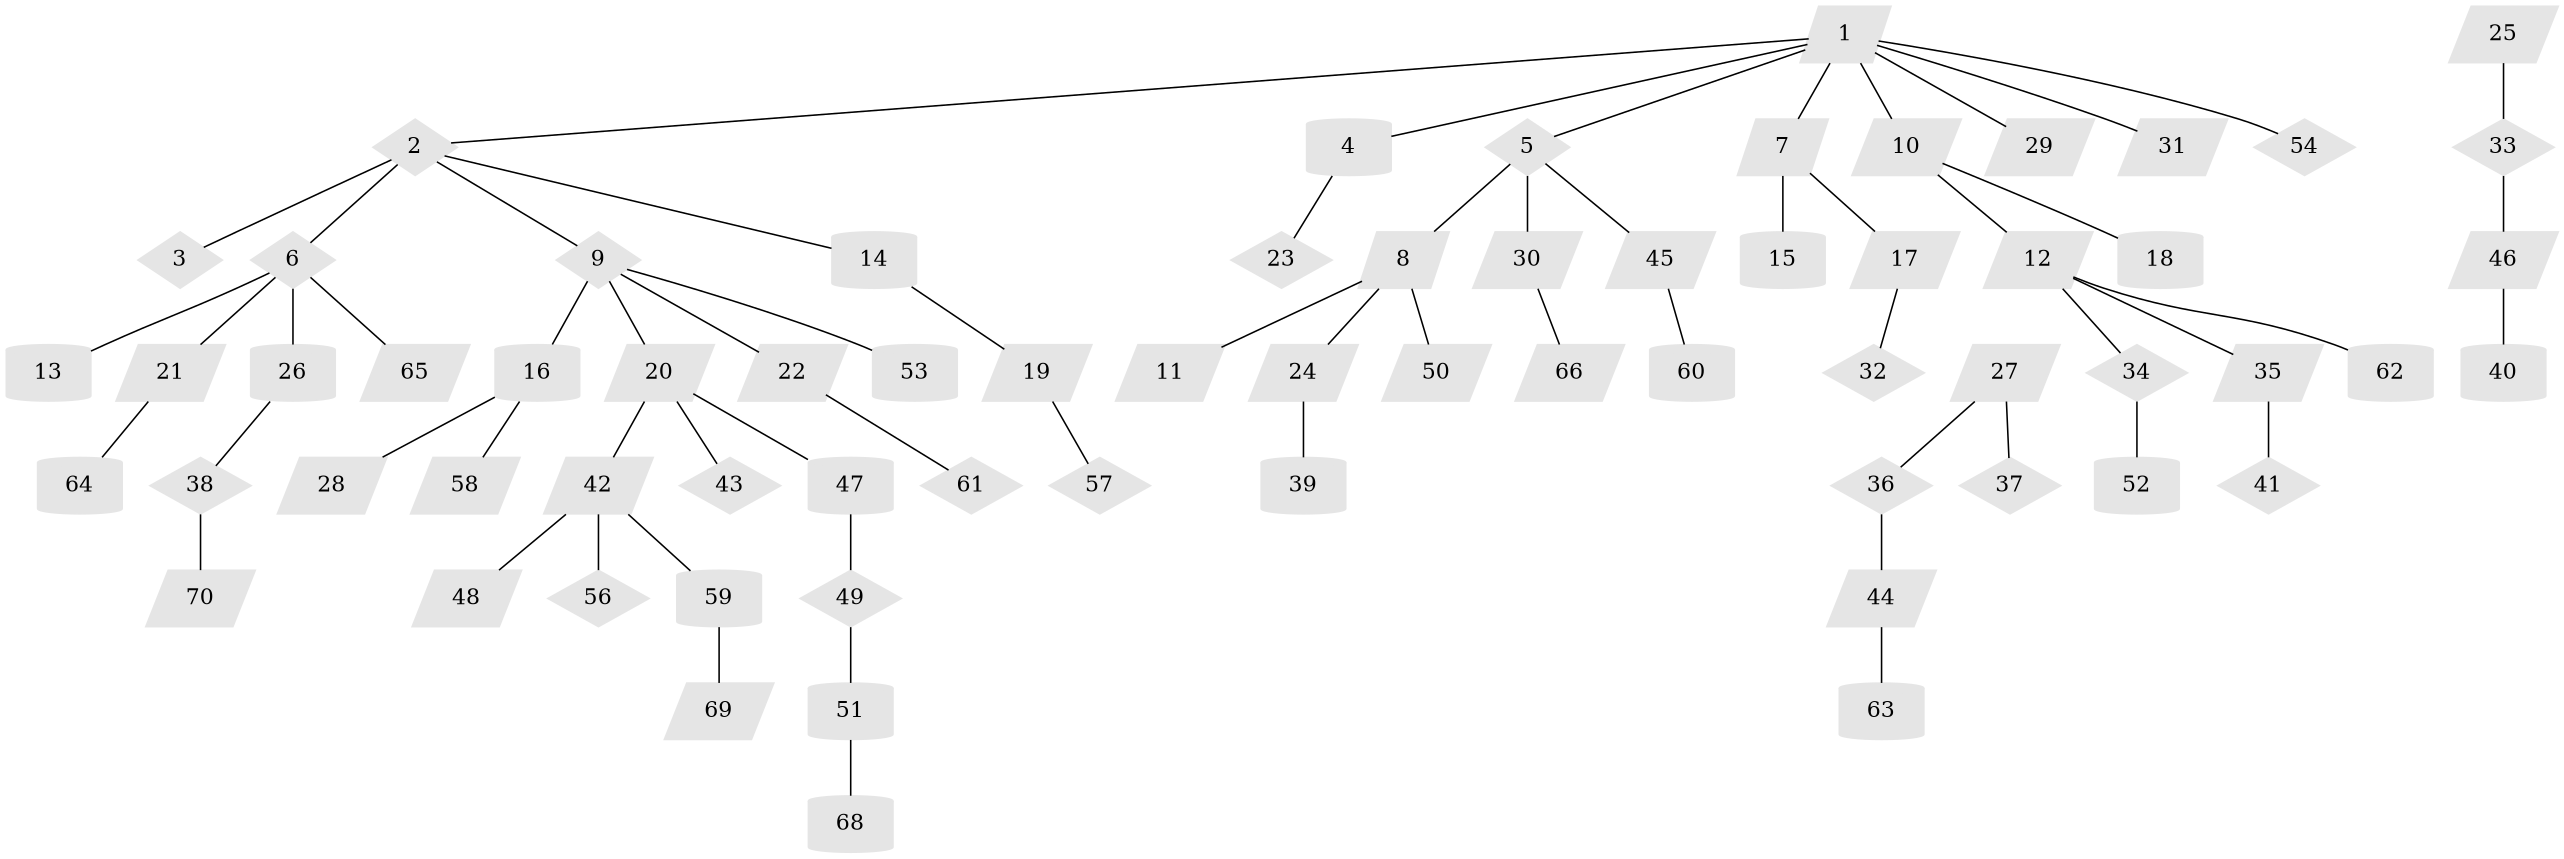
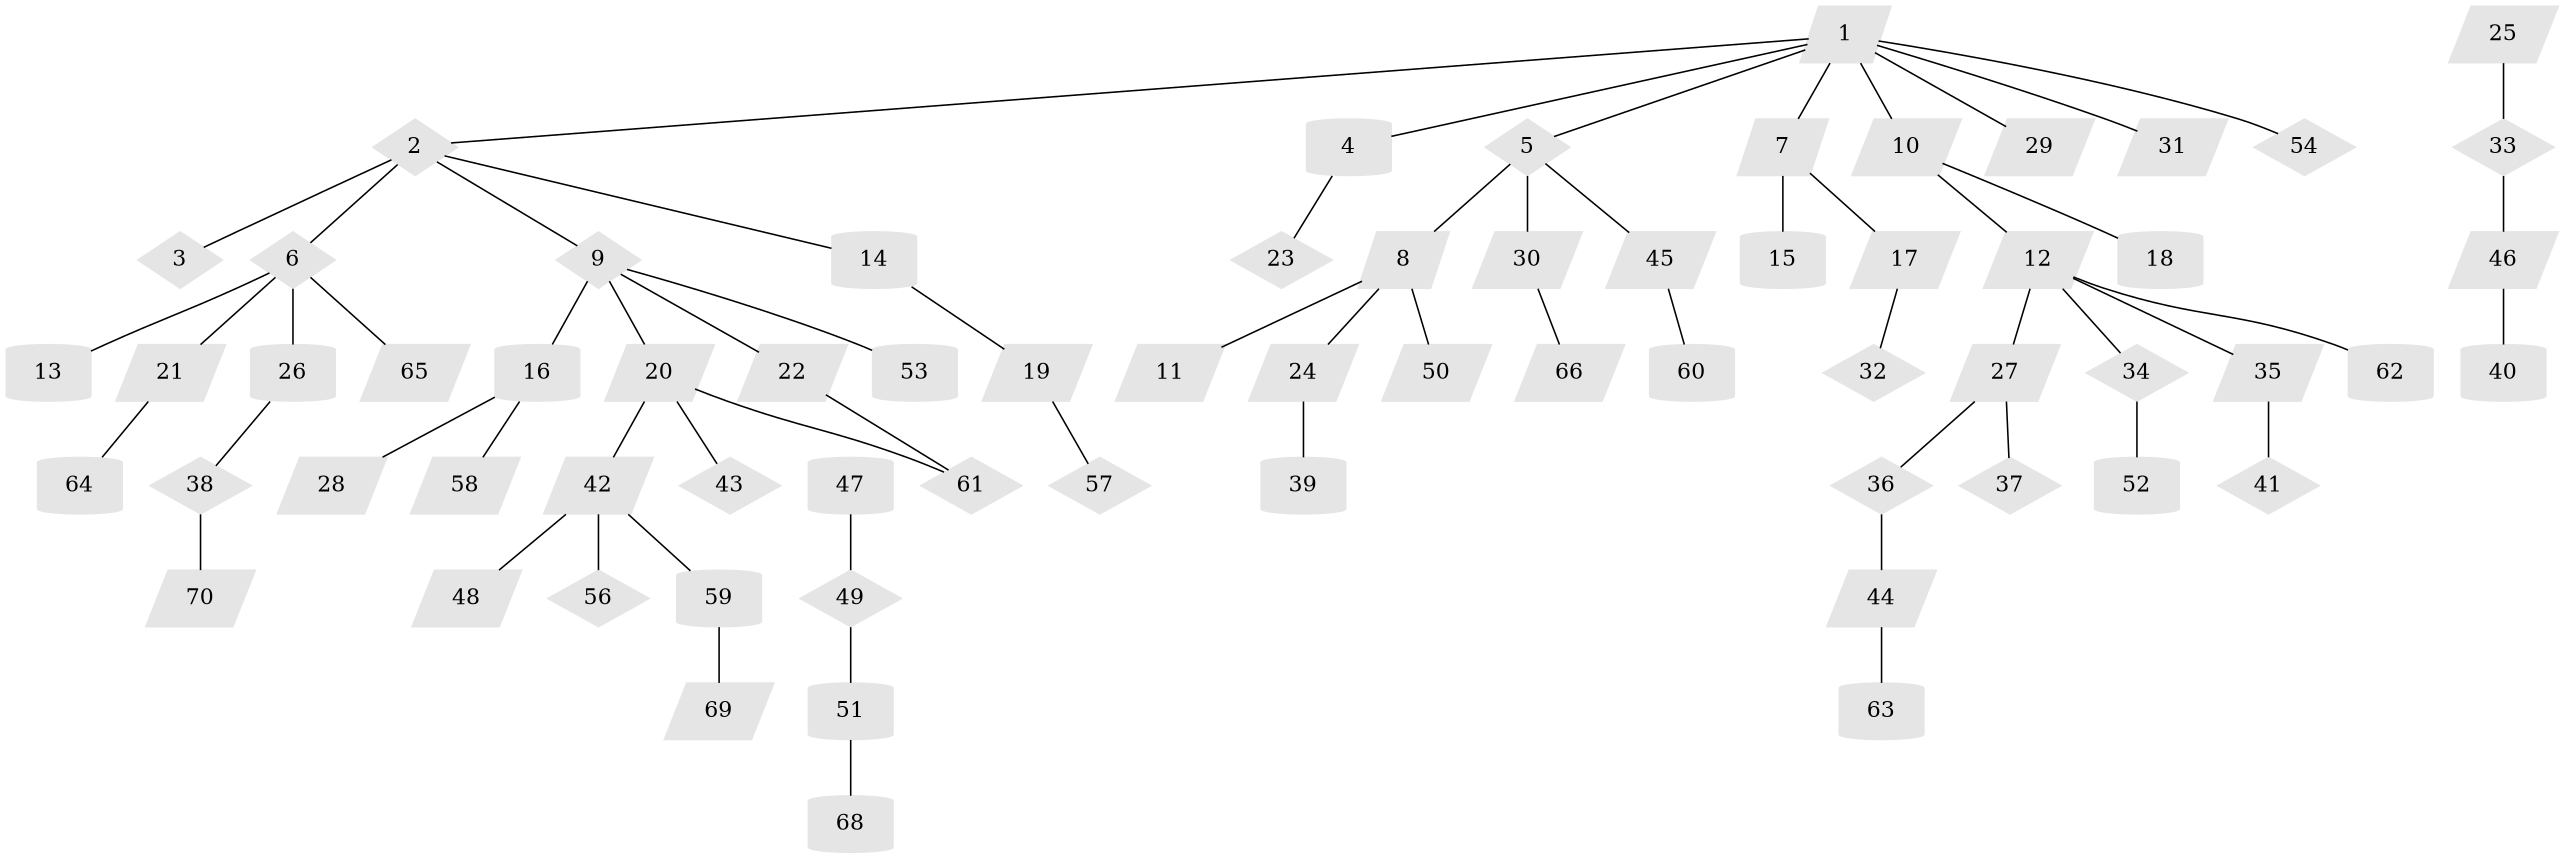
none -> (2022, 317)
(751, 427) -> (820, 430)
